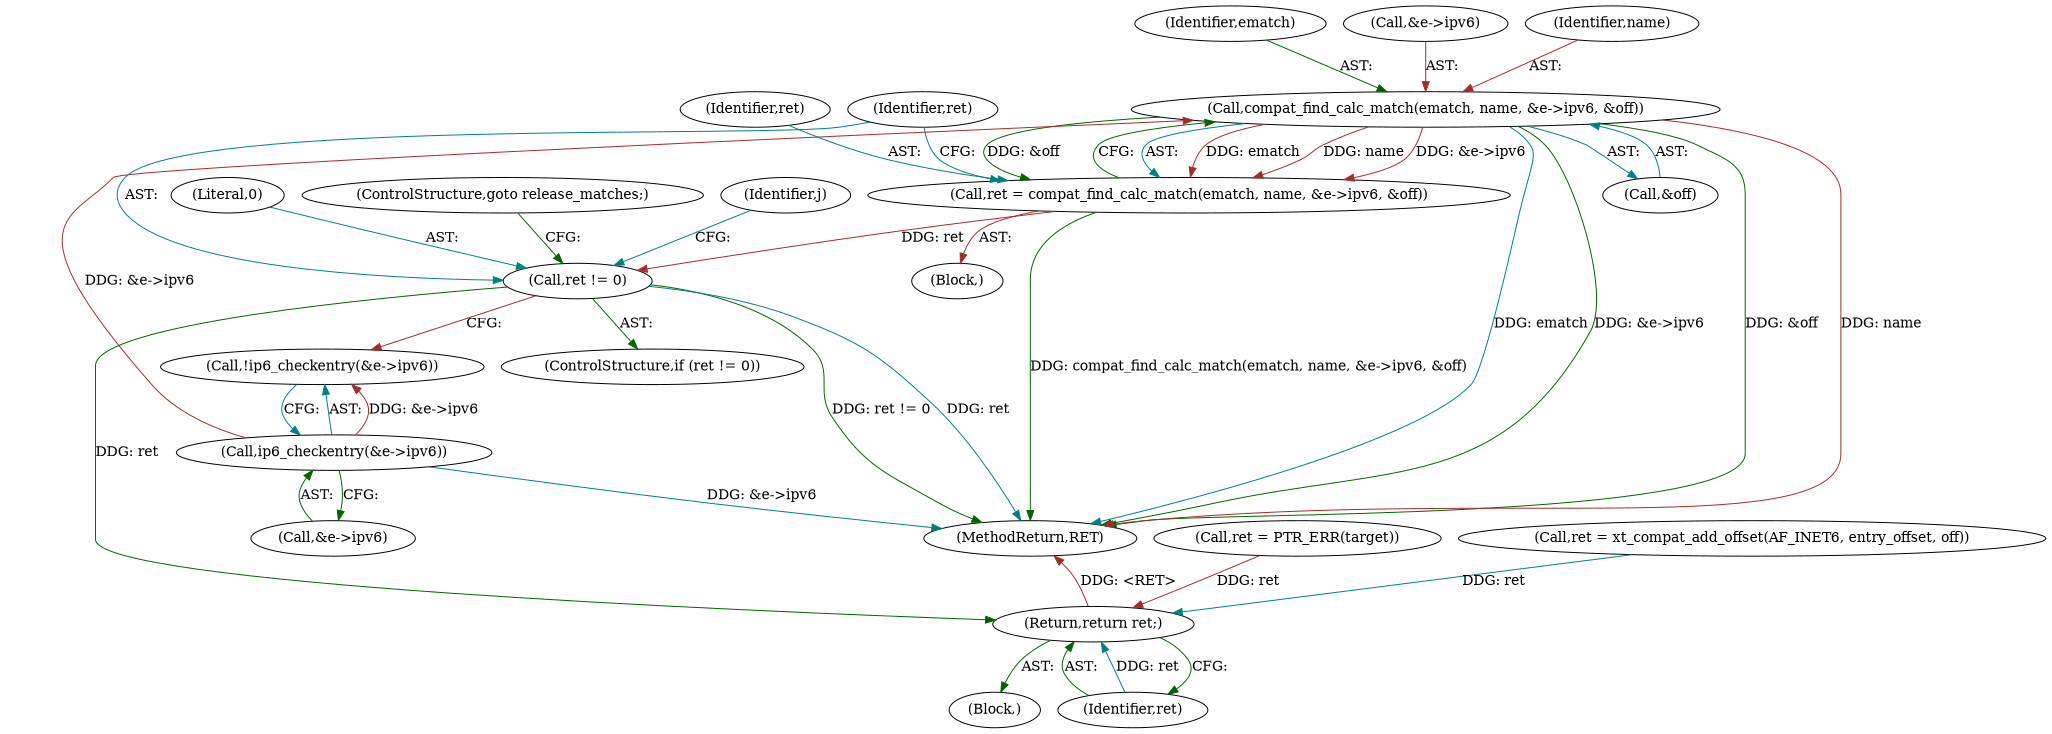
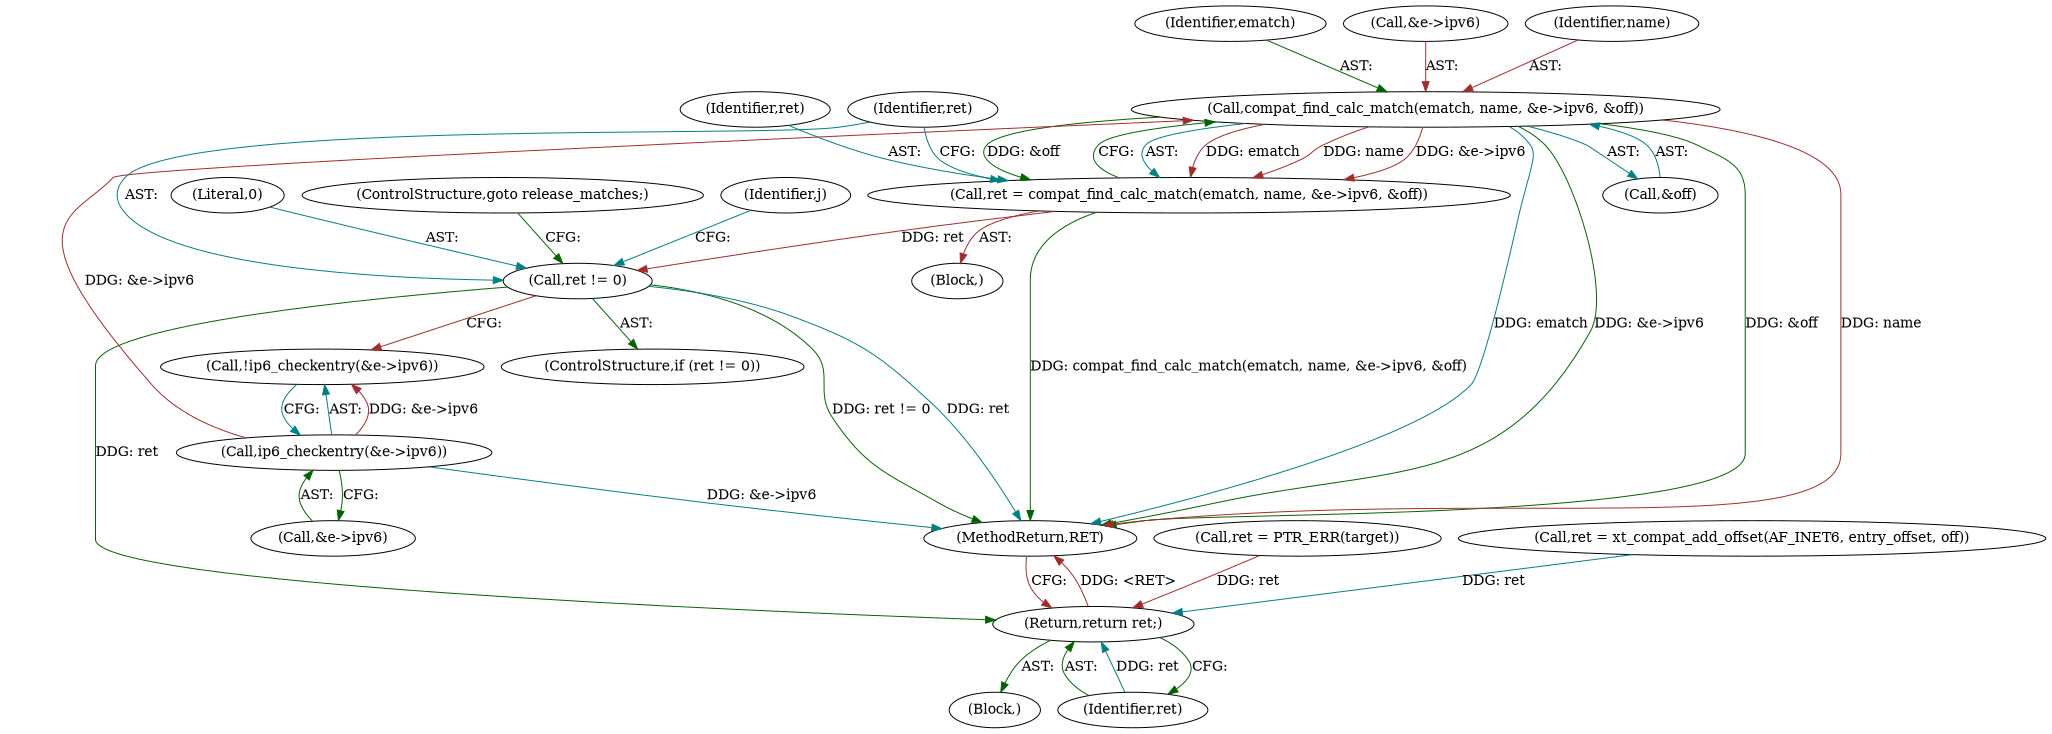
none -> (1028, 582)
